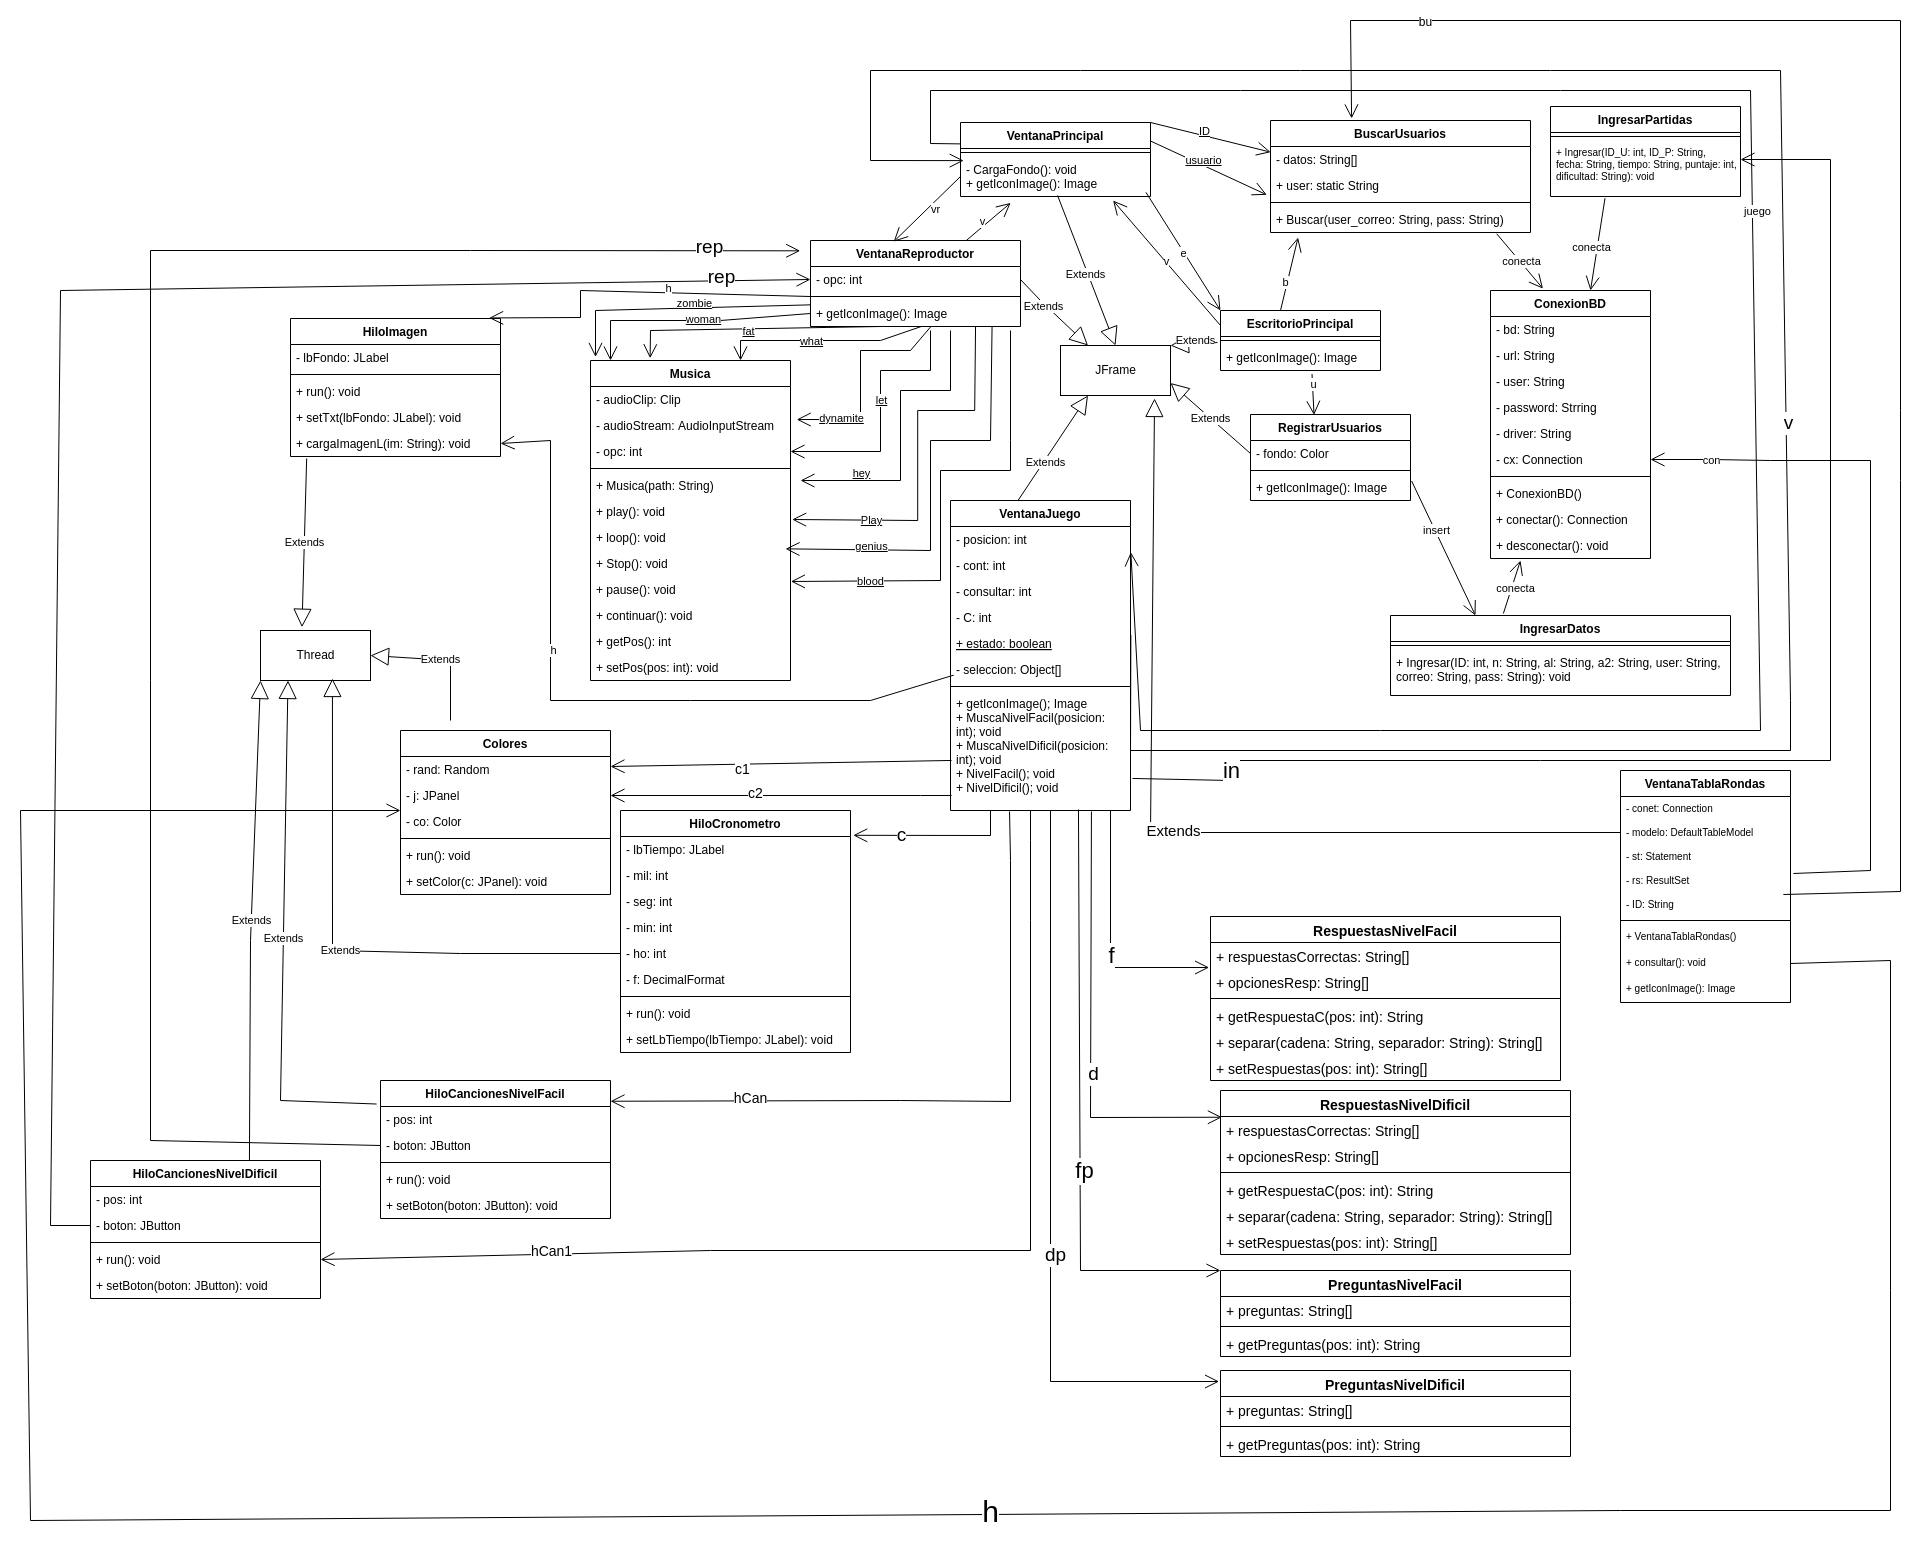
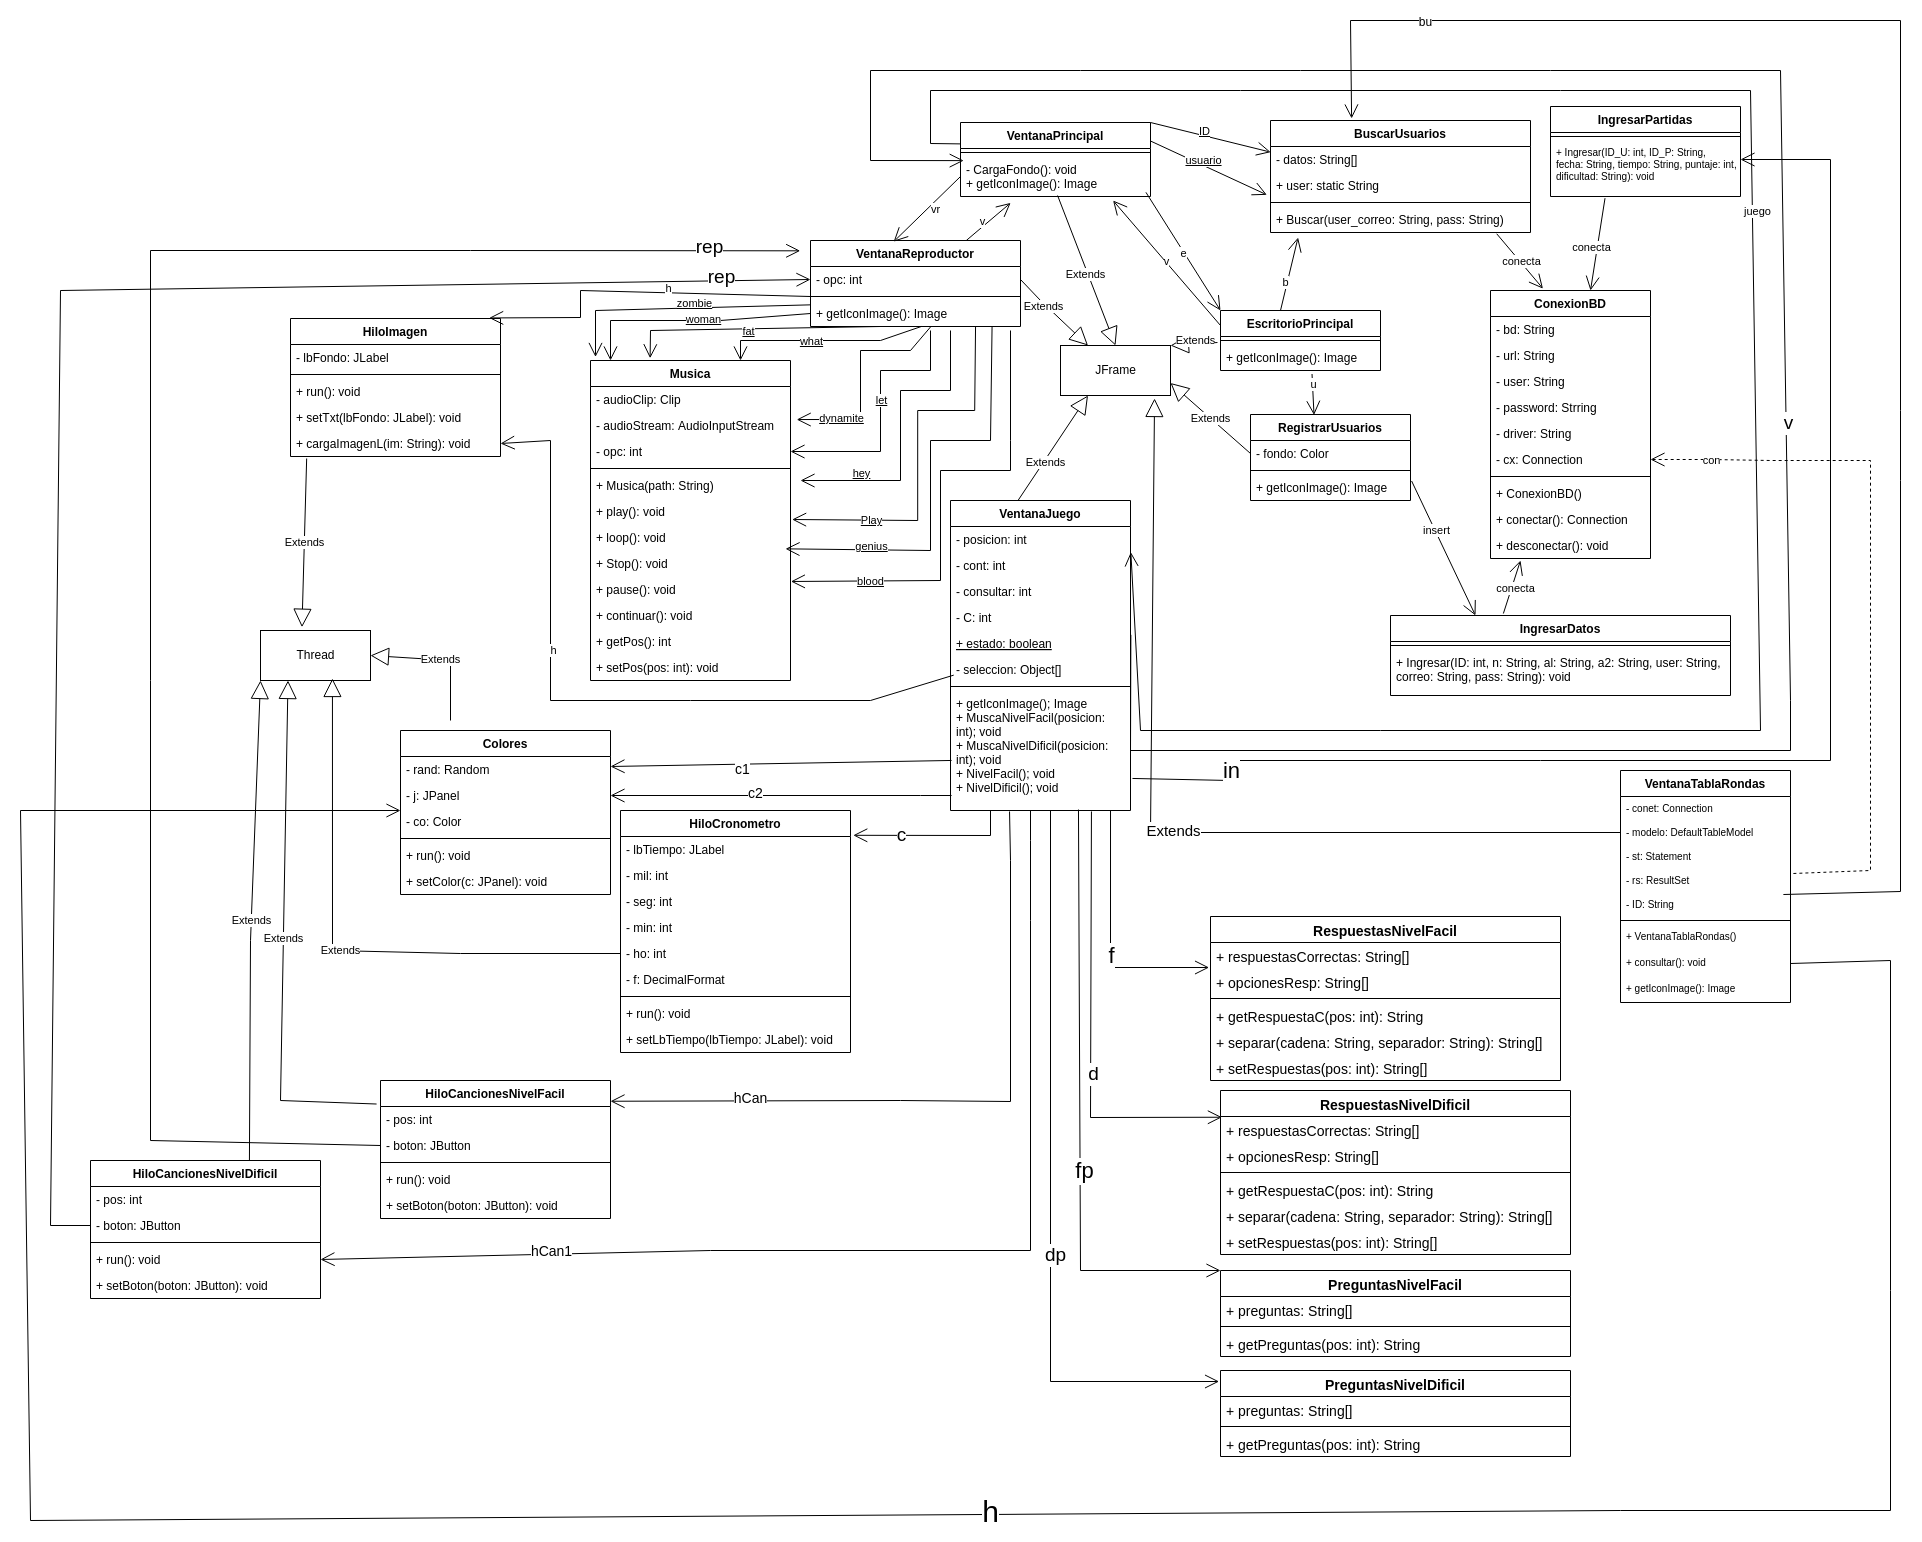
(1871, 629) -> (1871, 629)
